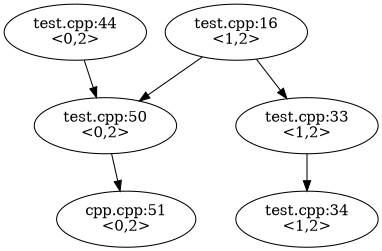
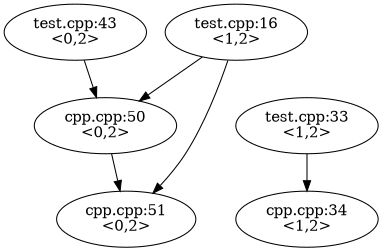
(75, 32) -> (75, 32)
(268, 75) -> (201, 127)
(105, 126) -> (105, 126)
(307, 219) -> (307, 219)
